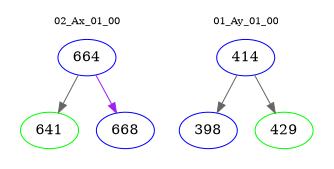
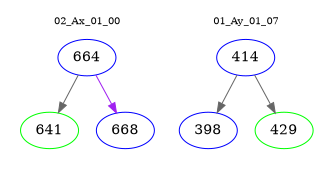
(246, 22) -> (246, 22)
